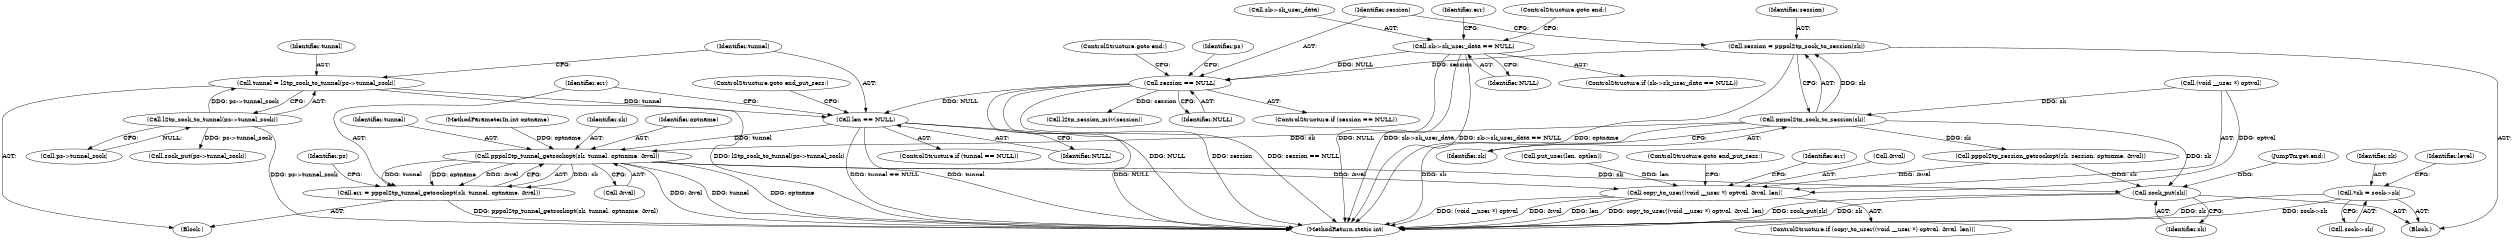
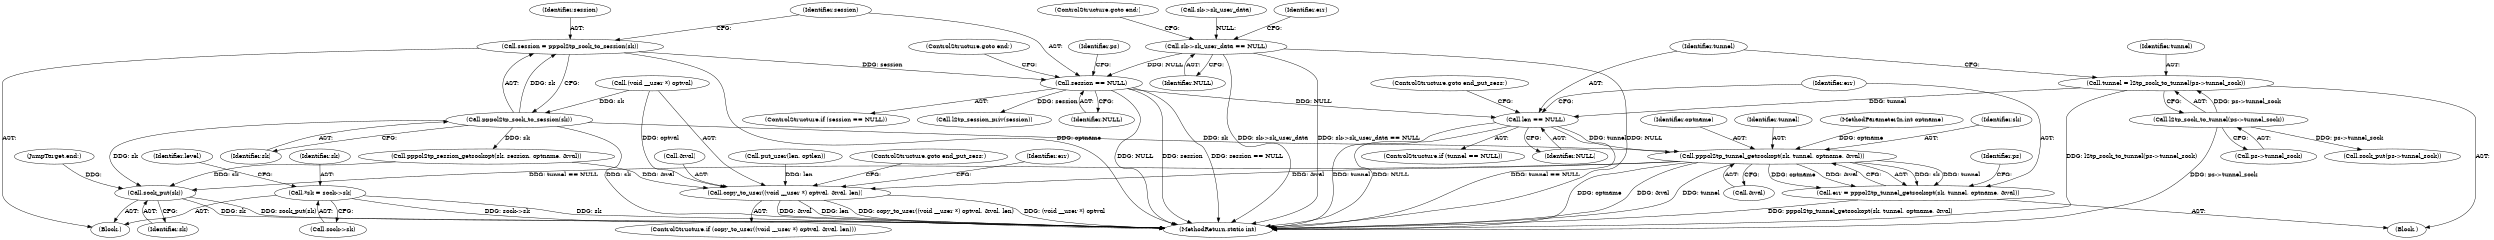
(1393, 28) -> (1227, 28)
(1662, 83) -> none
(173, 138) -> (2265, 138)
(1611, 175) -> (563, 175)
